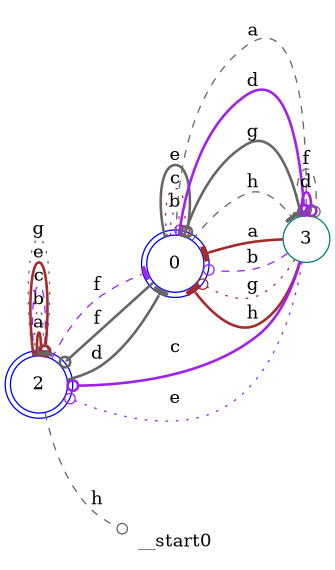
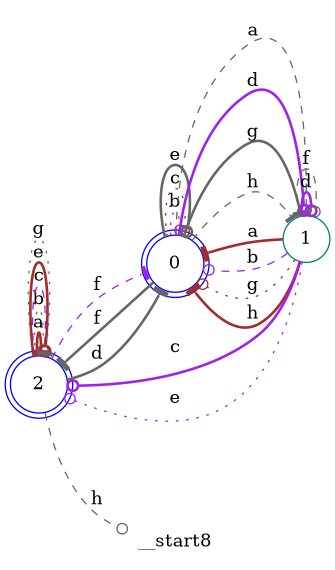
(306, 239) -> (306, 239)
(110, 322) -> (110, 322)
(175, 542) -> (175, 542)
